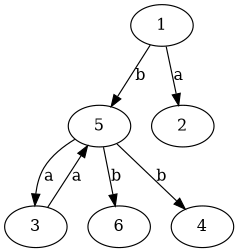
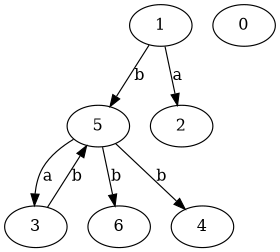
none -> (244, 25)
(77, 176) -> (78, 176)
